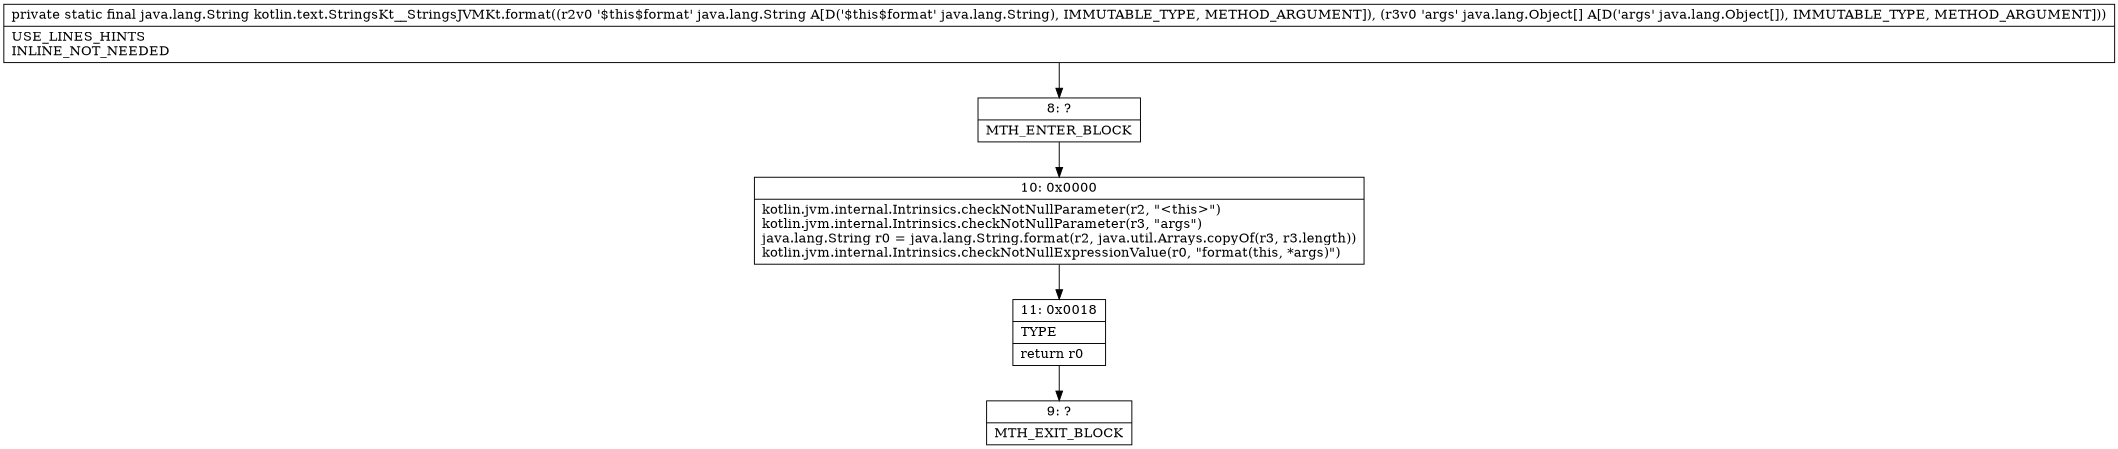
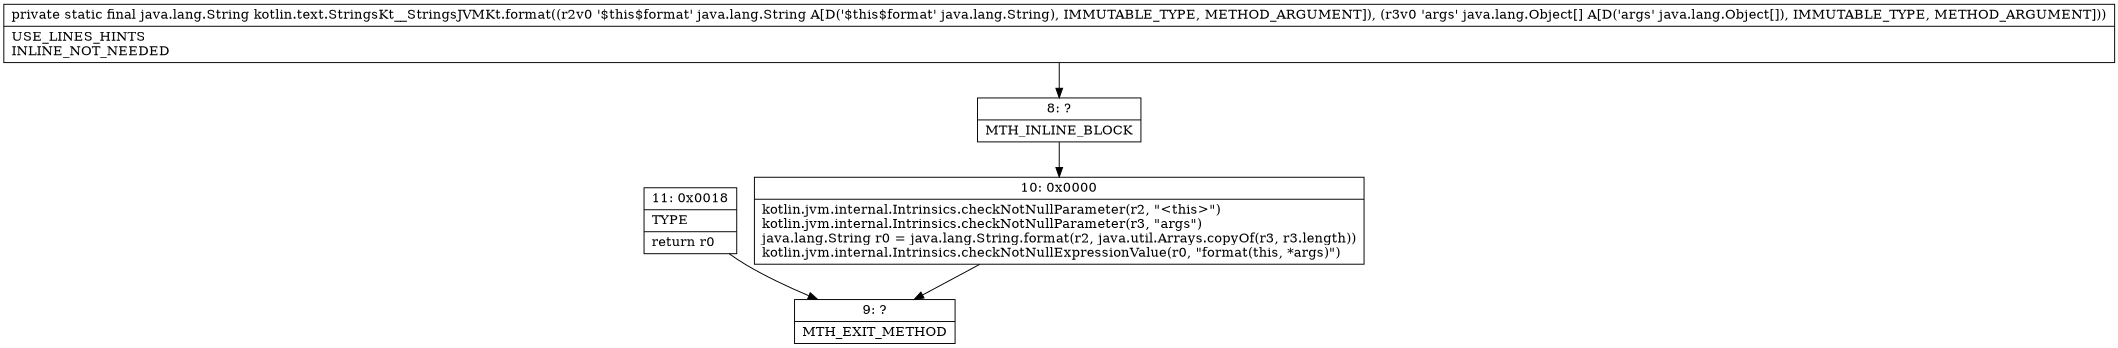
(1059, 130) -> (1059, 130)
(1059, 277) -> (951, 280)
(1059, 433) -> (875, 332)
